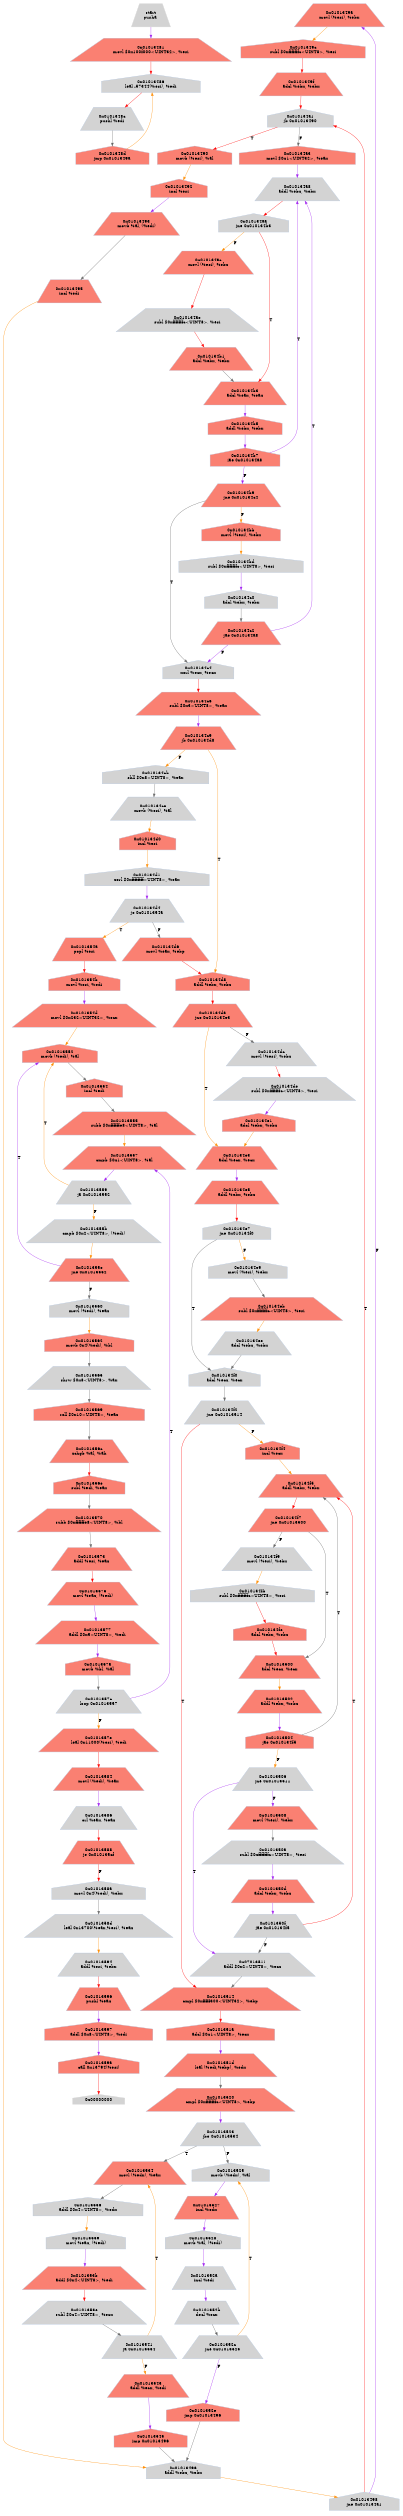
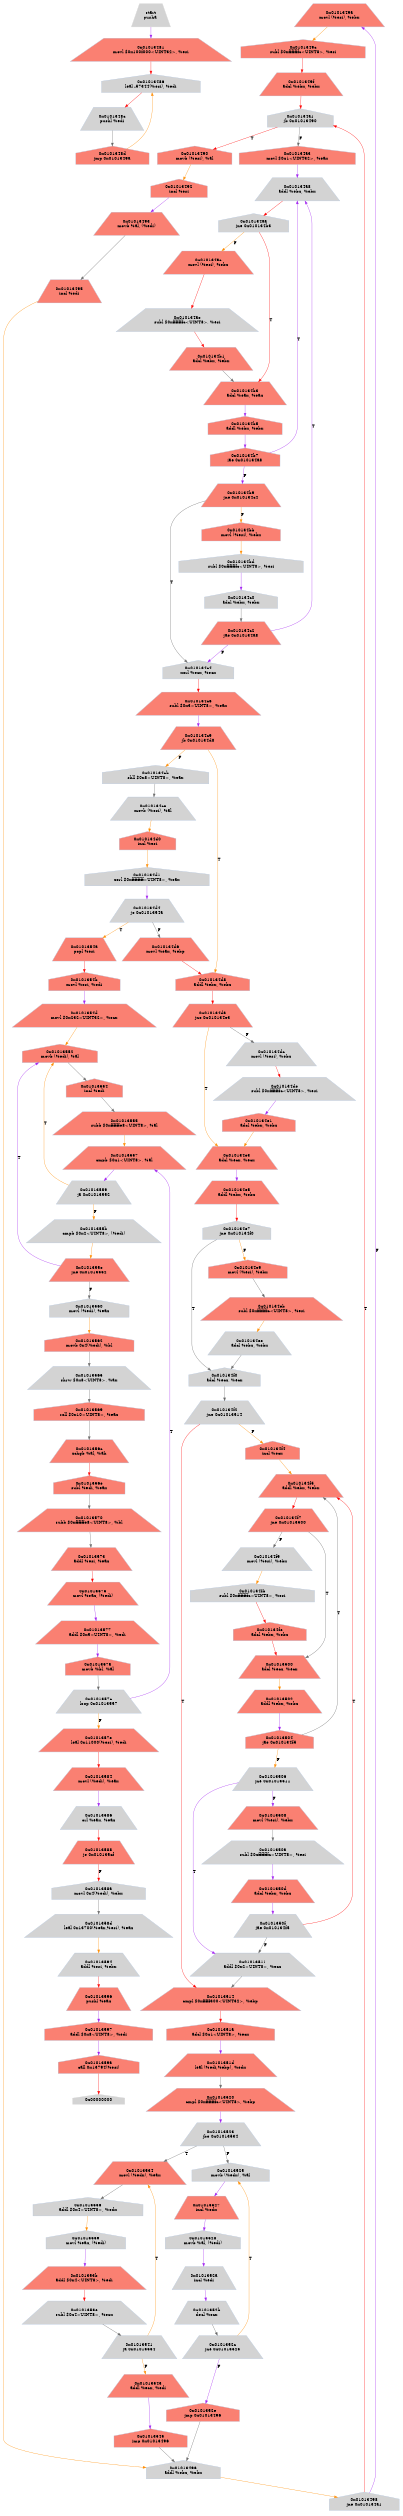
(248, 1270) -> (248, 1270)
(253, 1965) -> (253, 1965)
